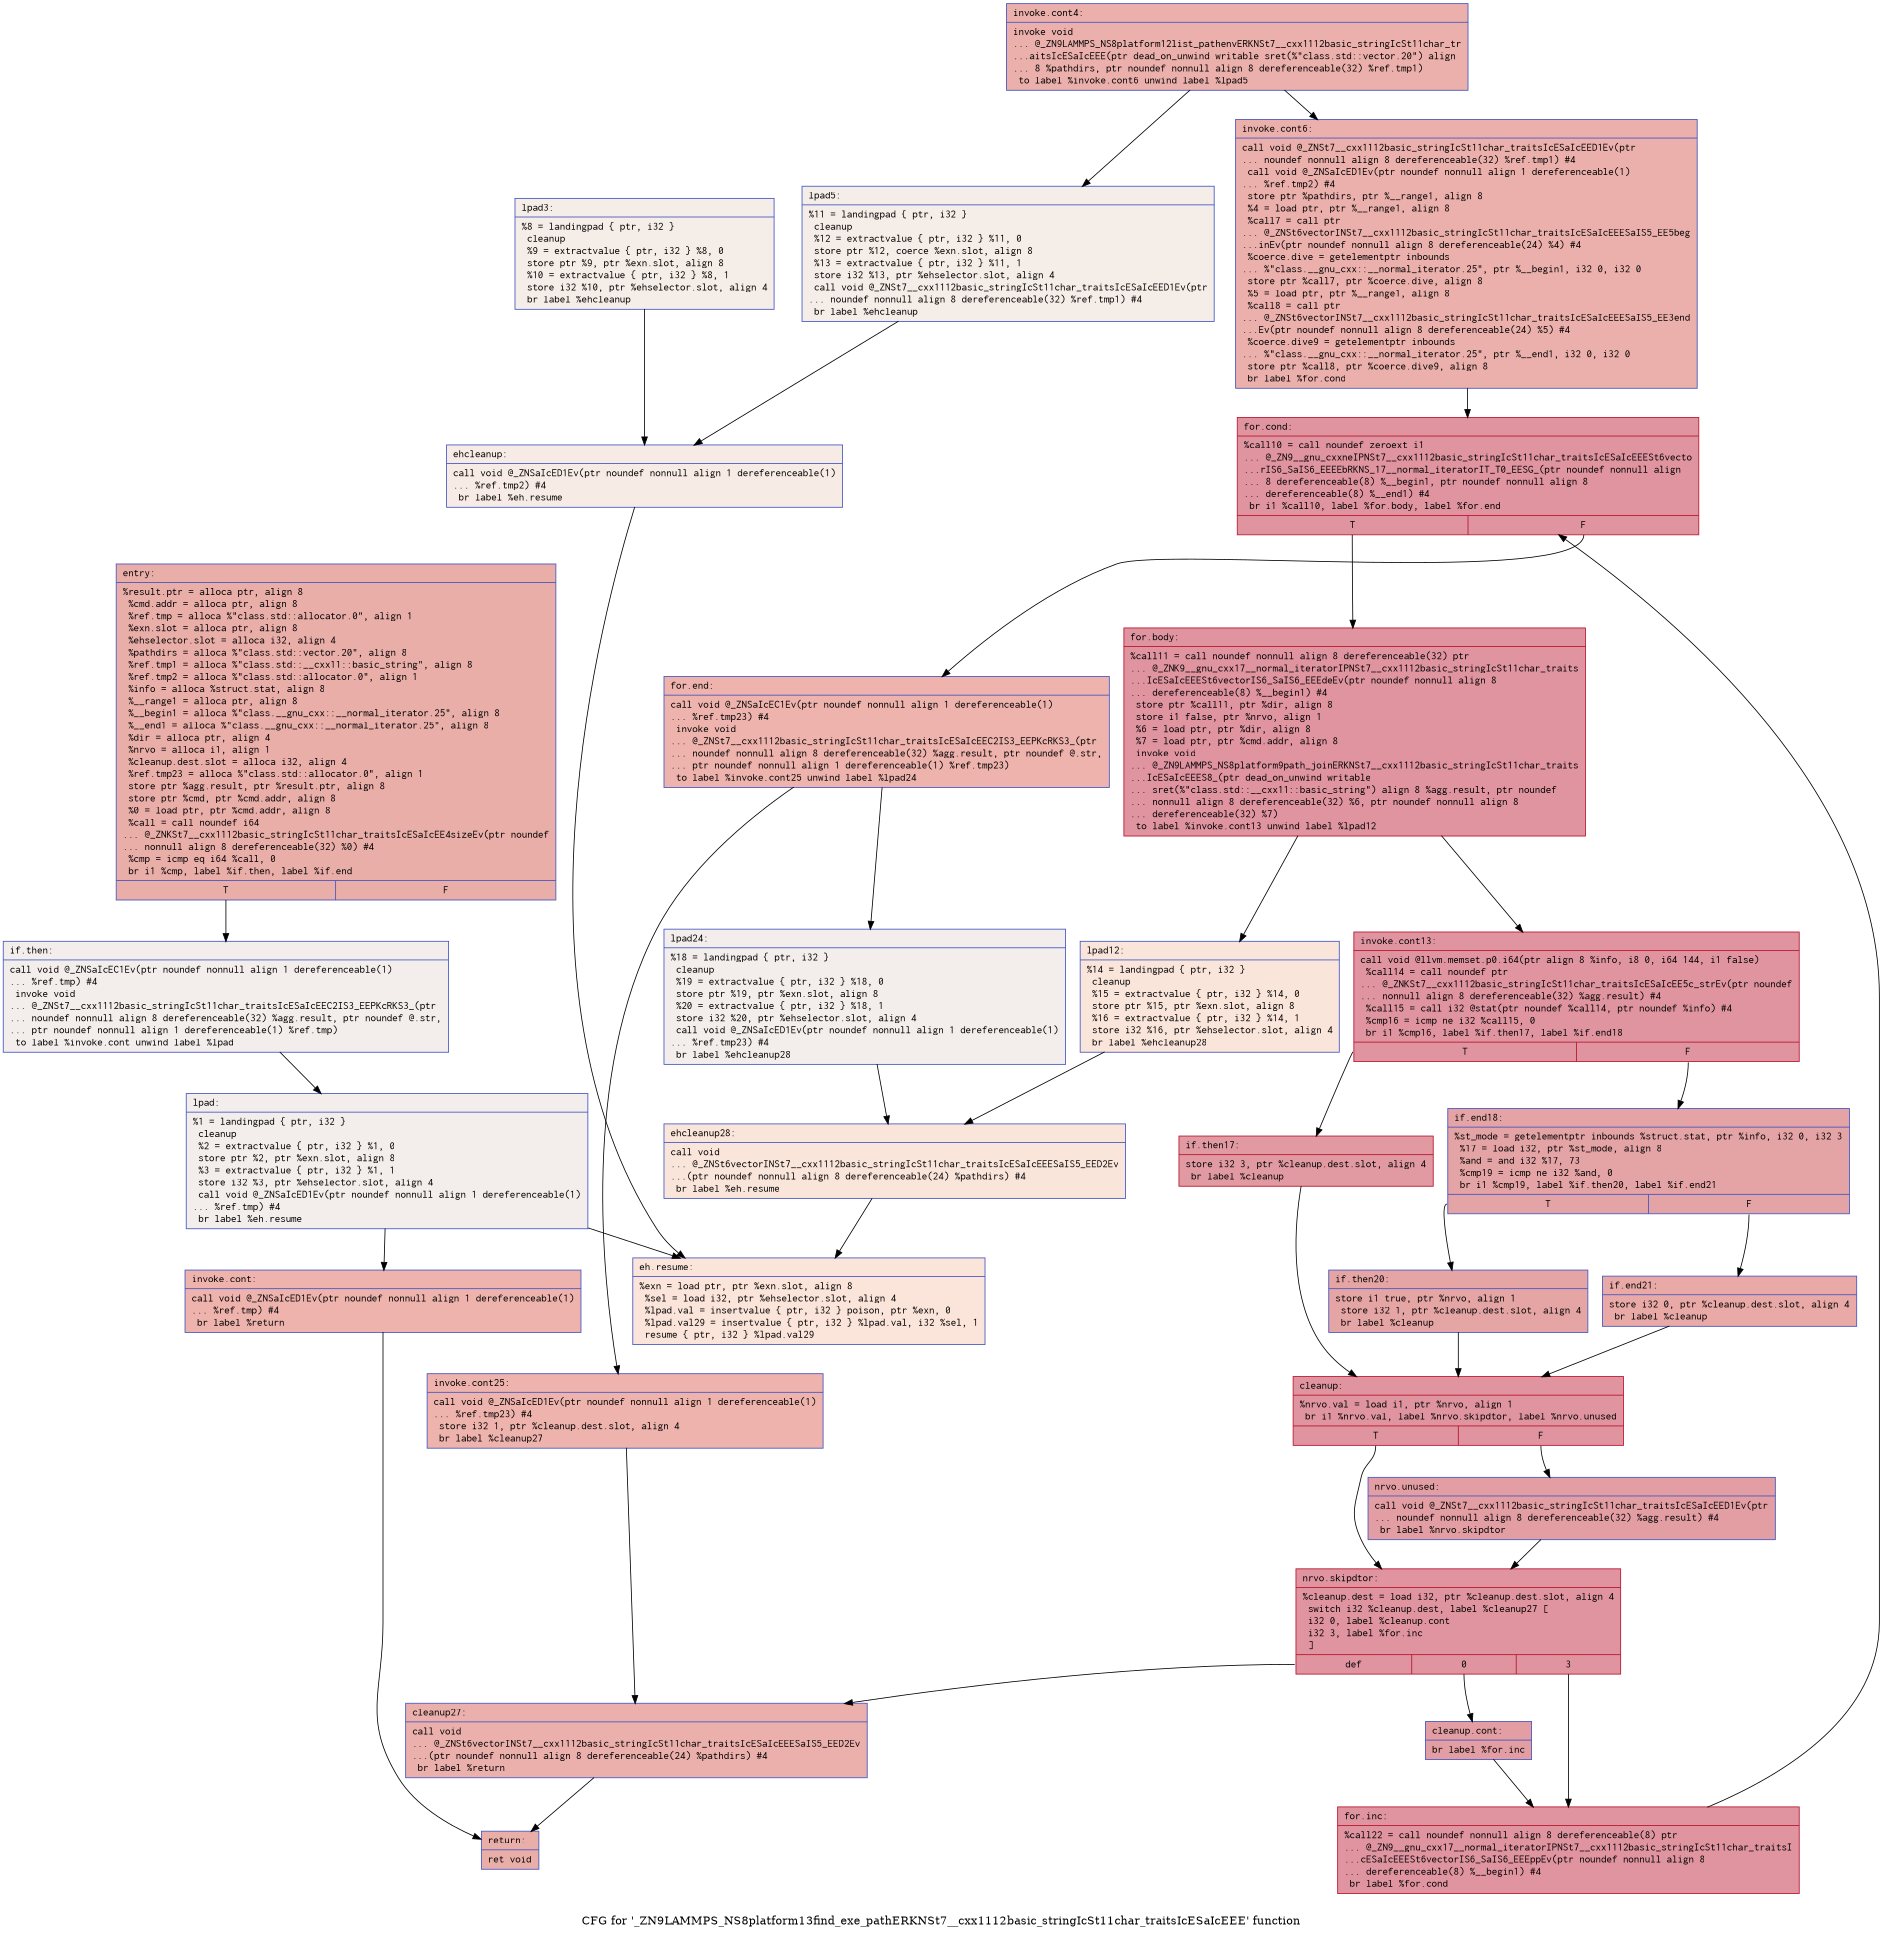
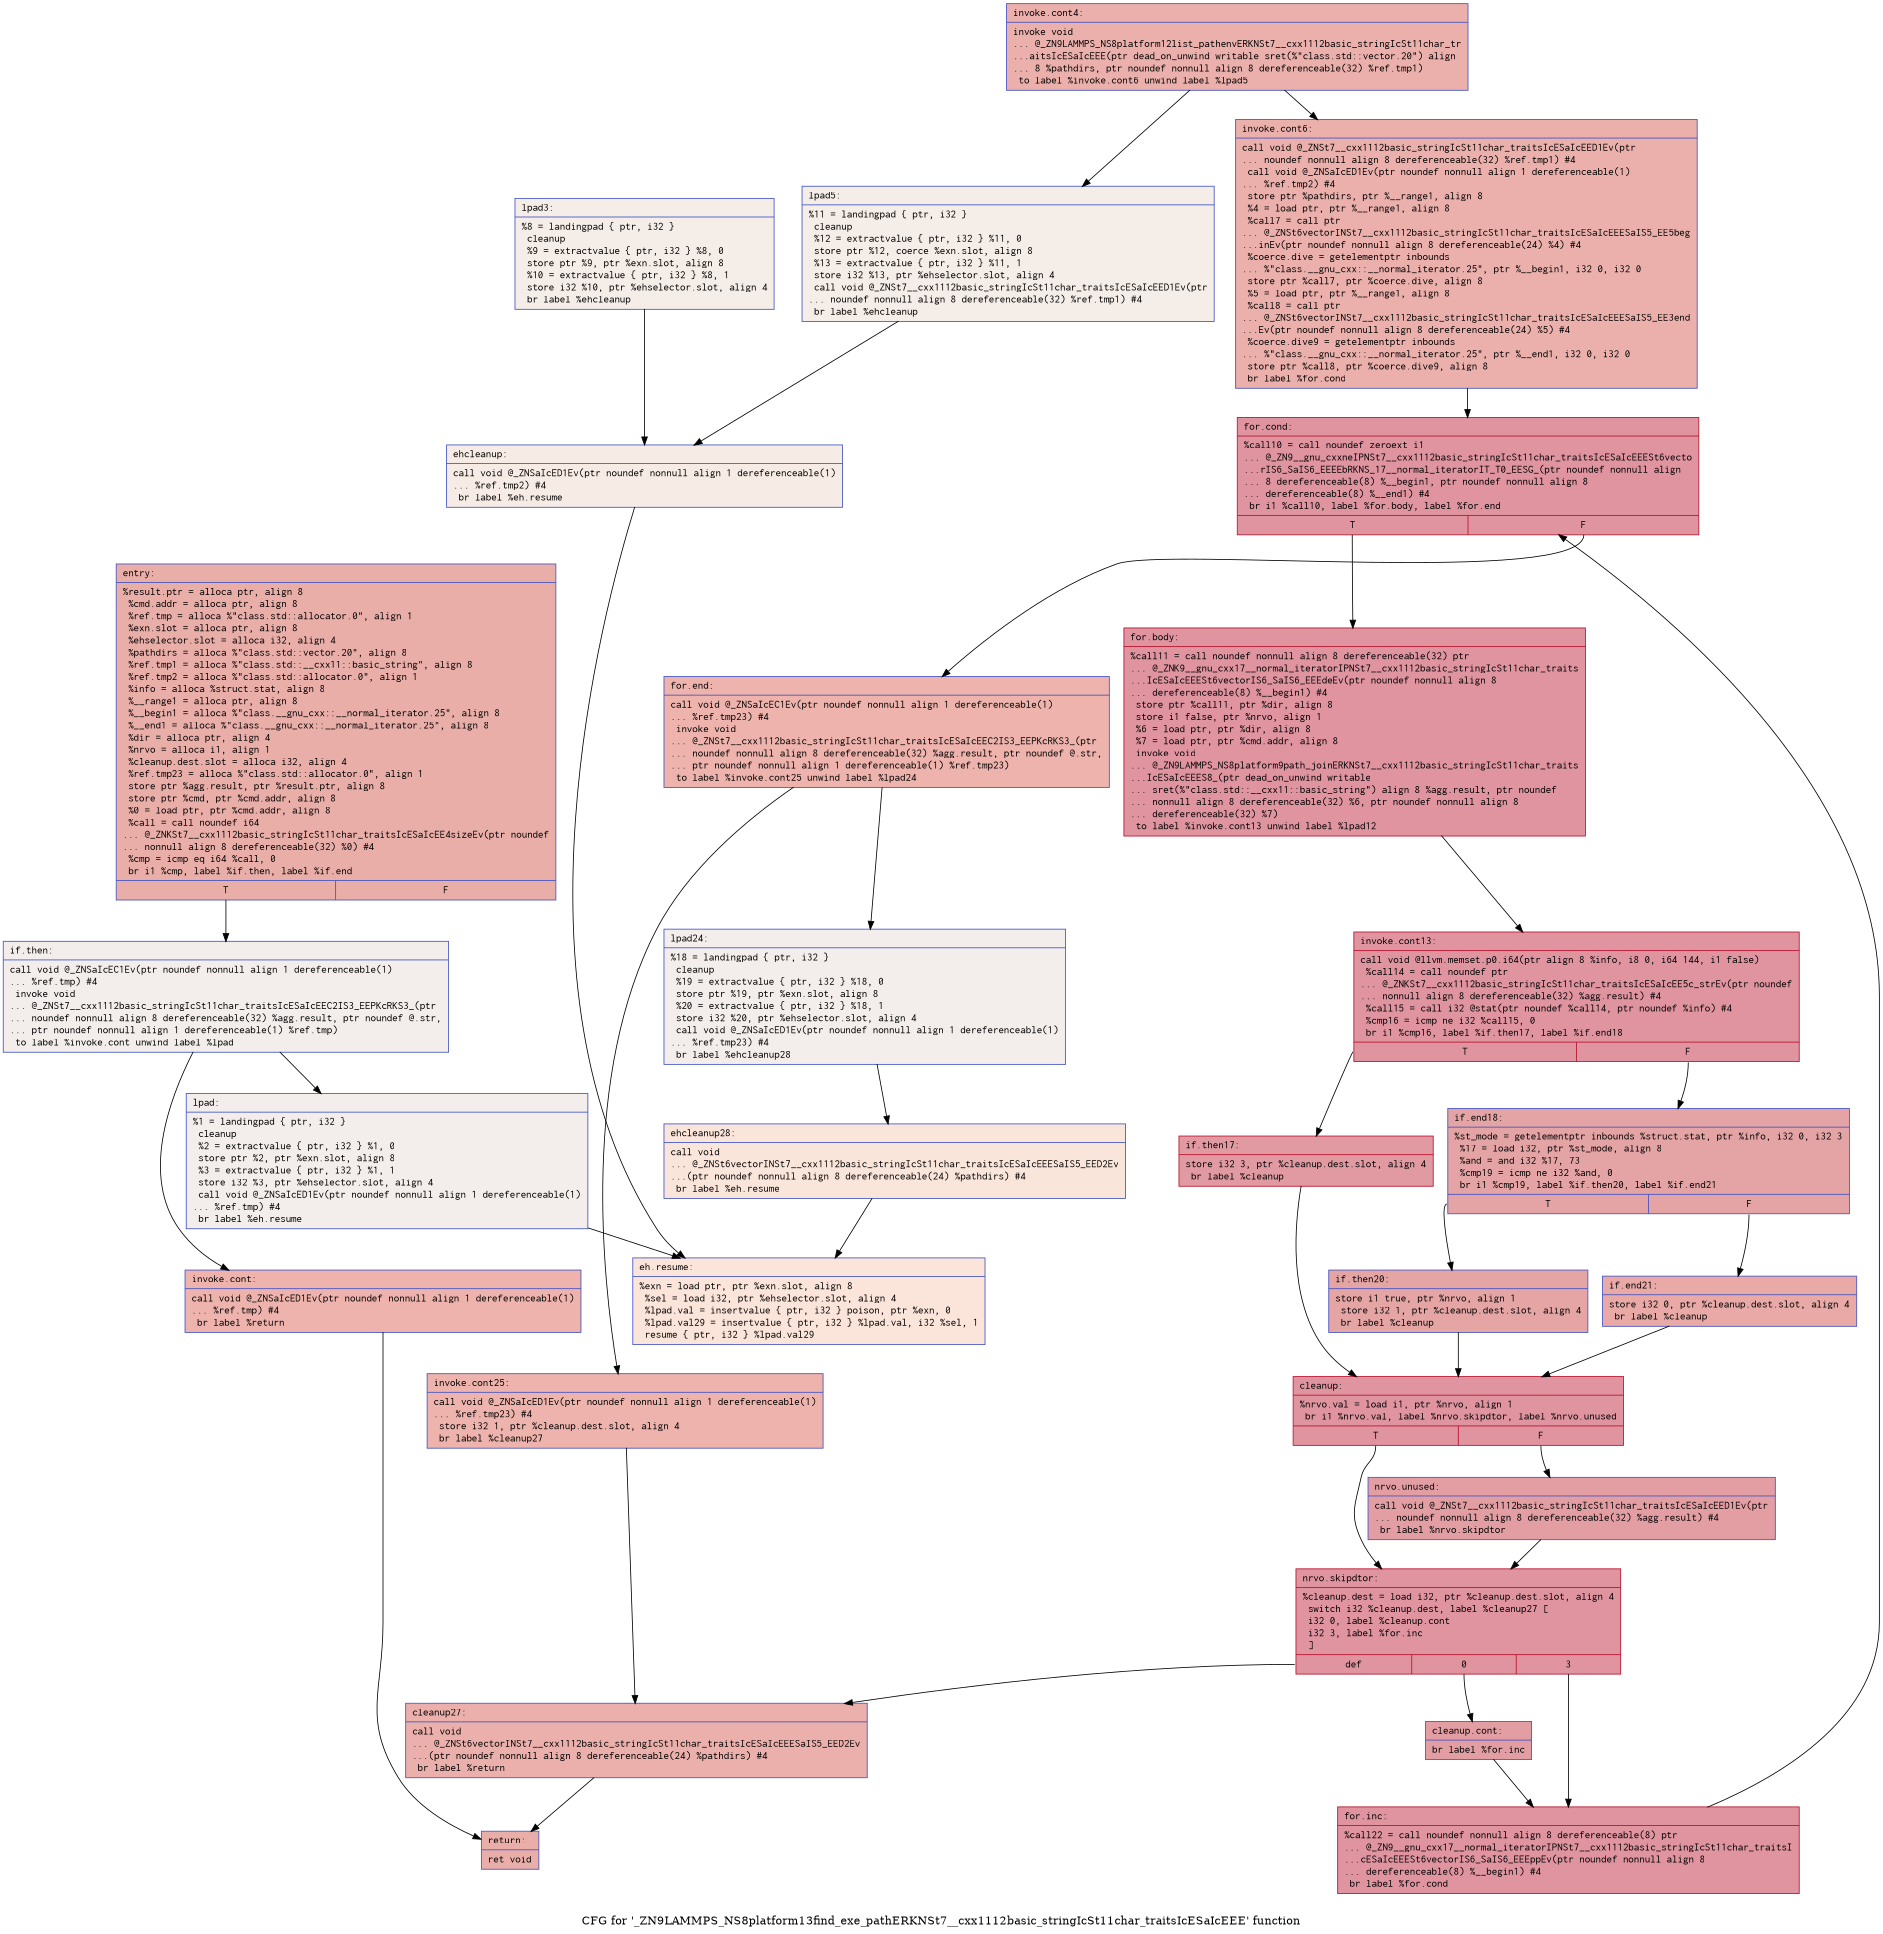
(1210, 997) -> none
(385, 1245) -> (161, 1168)
